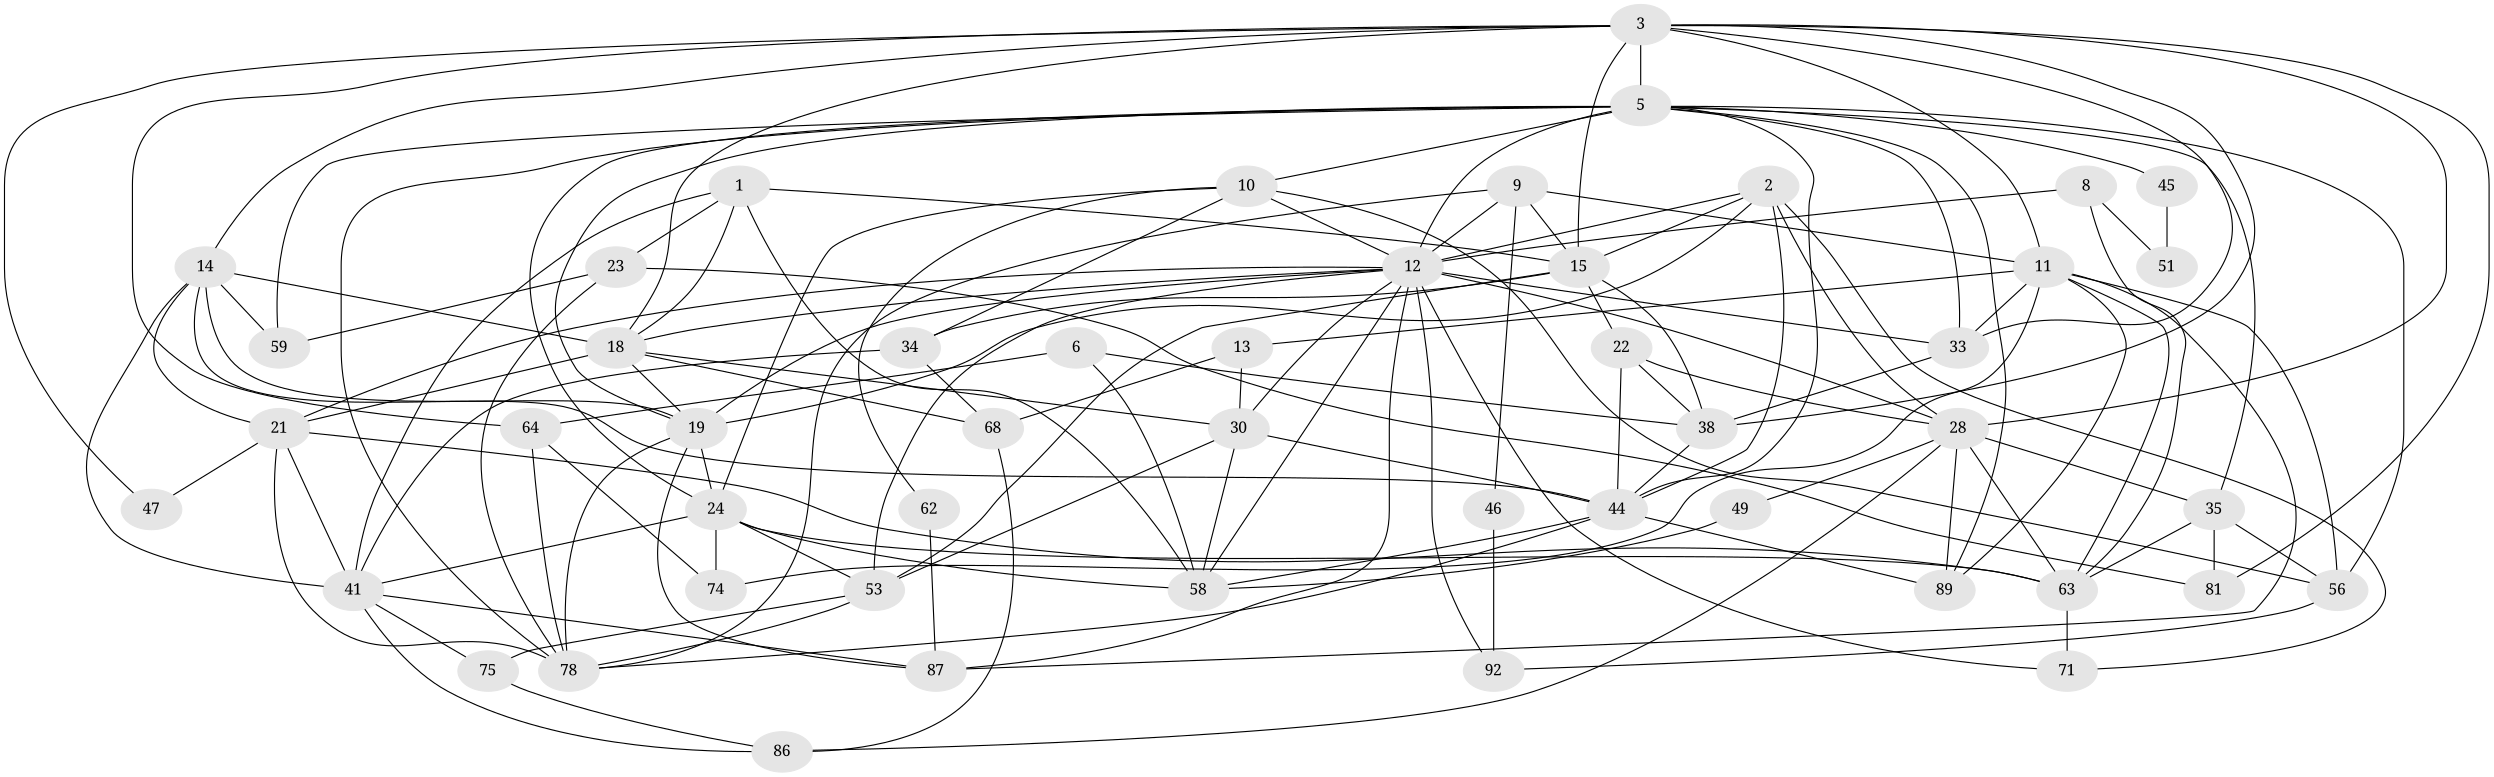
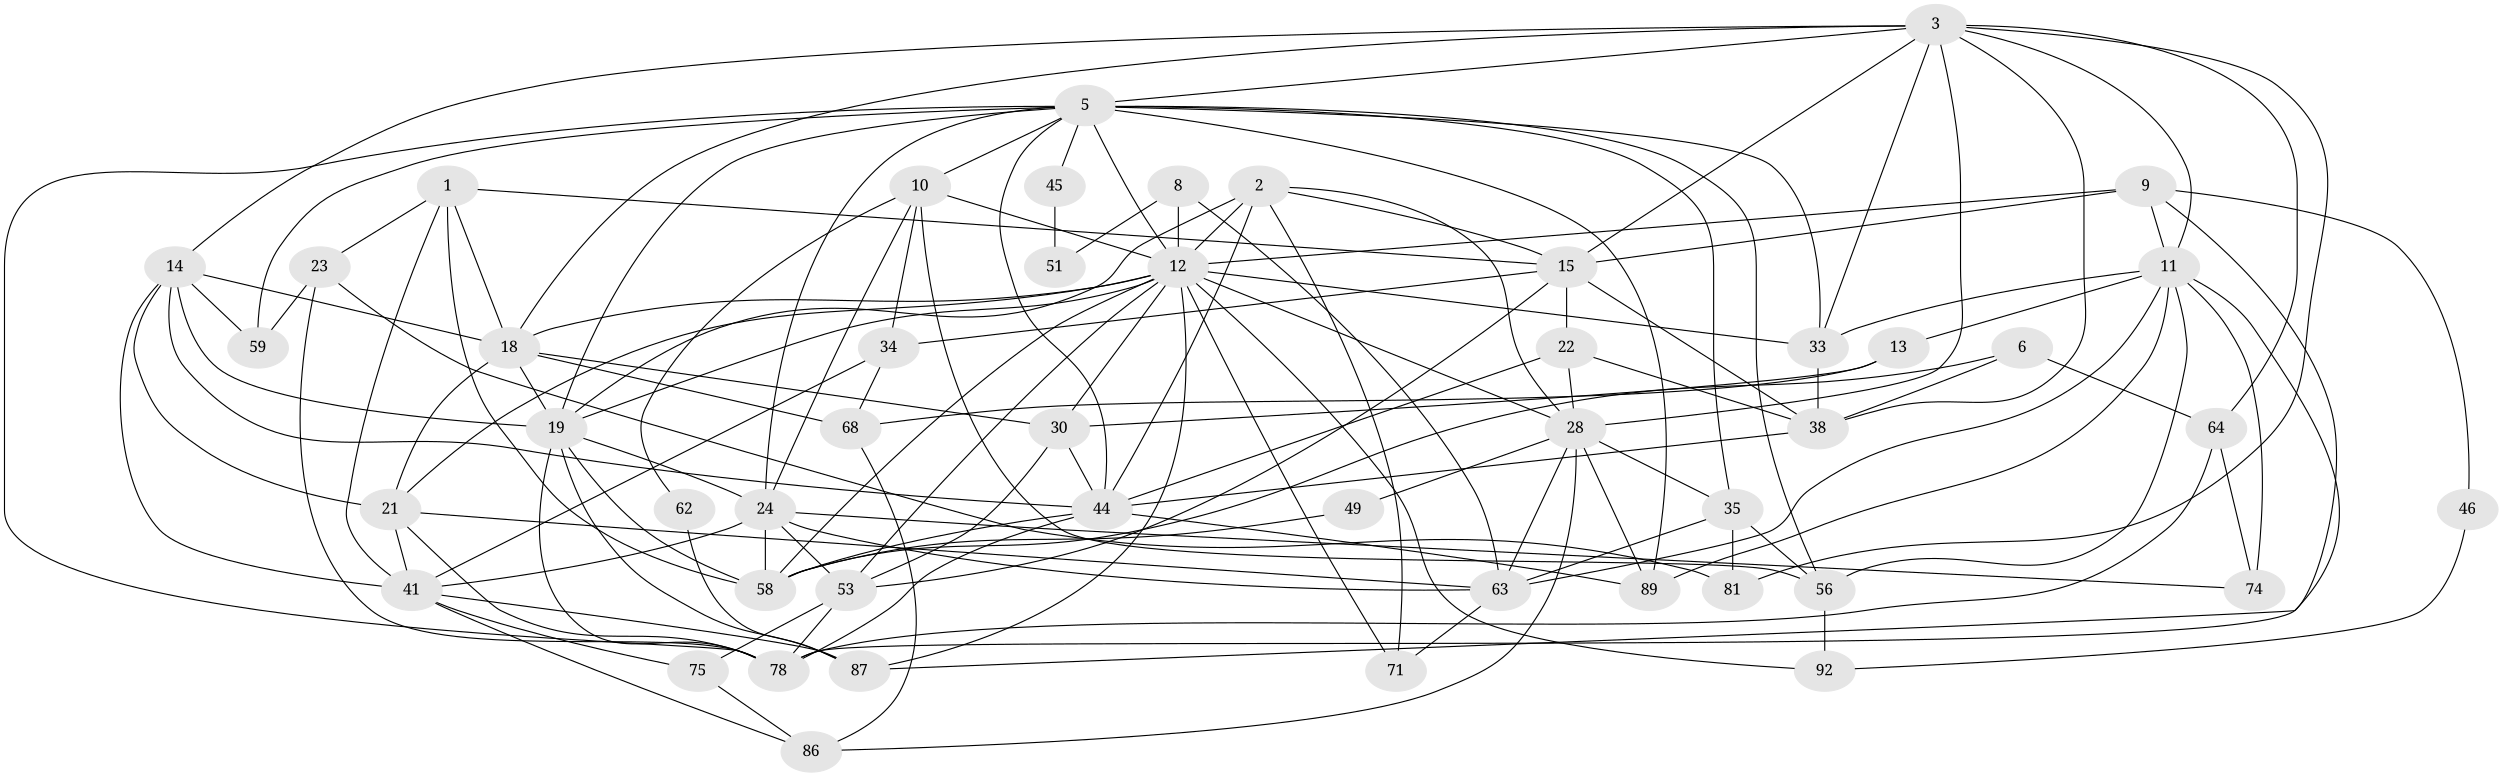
(152, 509) -> none
(1219, 510) -> (634, 521)
